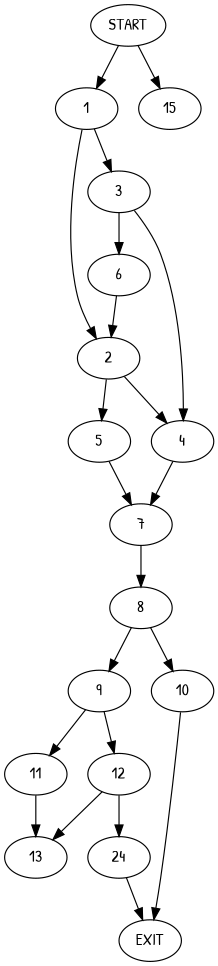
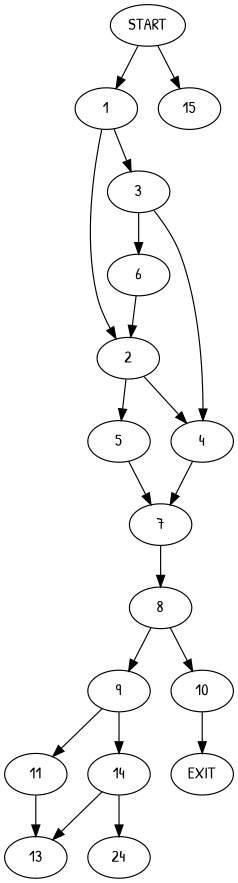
(119, 774) -> (119, 774)
(132, 893) -> none
